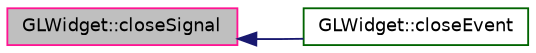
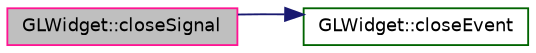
(280, 39) -> (261, 14)
